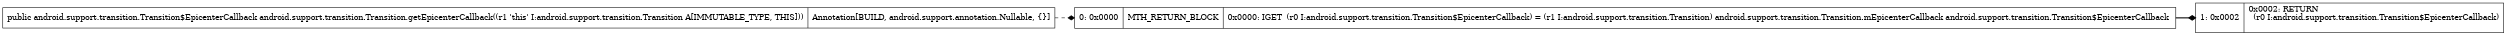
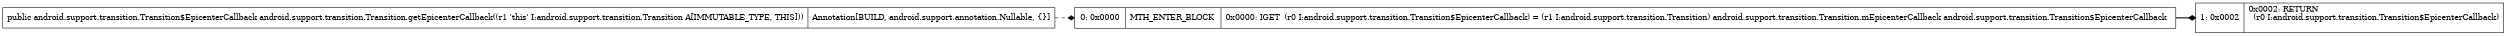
(1173, 18) -> (1172, 18)
